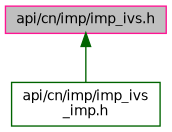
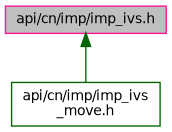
(86, 104) -> (86, 104)
